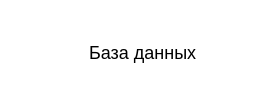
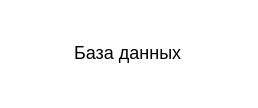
(143, 53) -> (128, 53)
